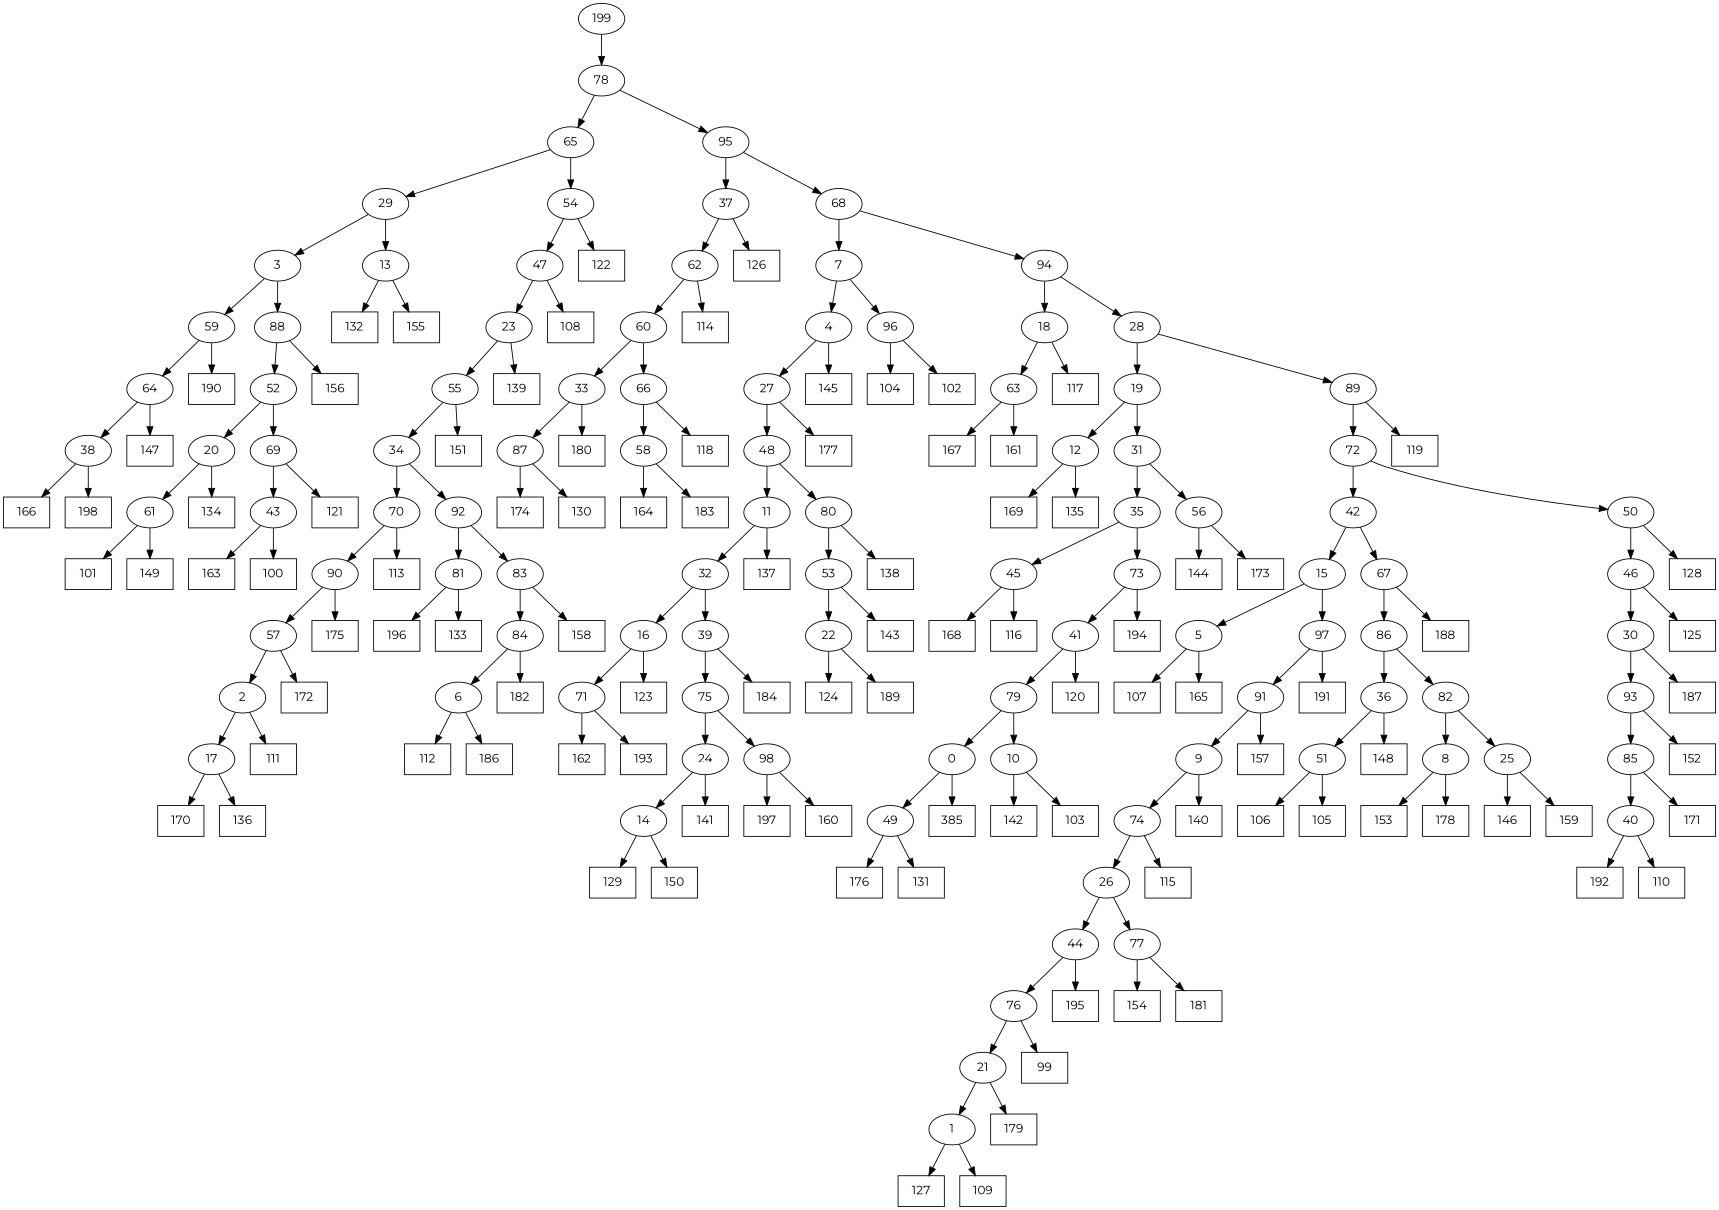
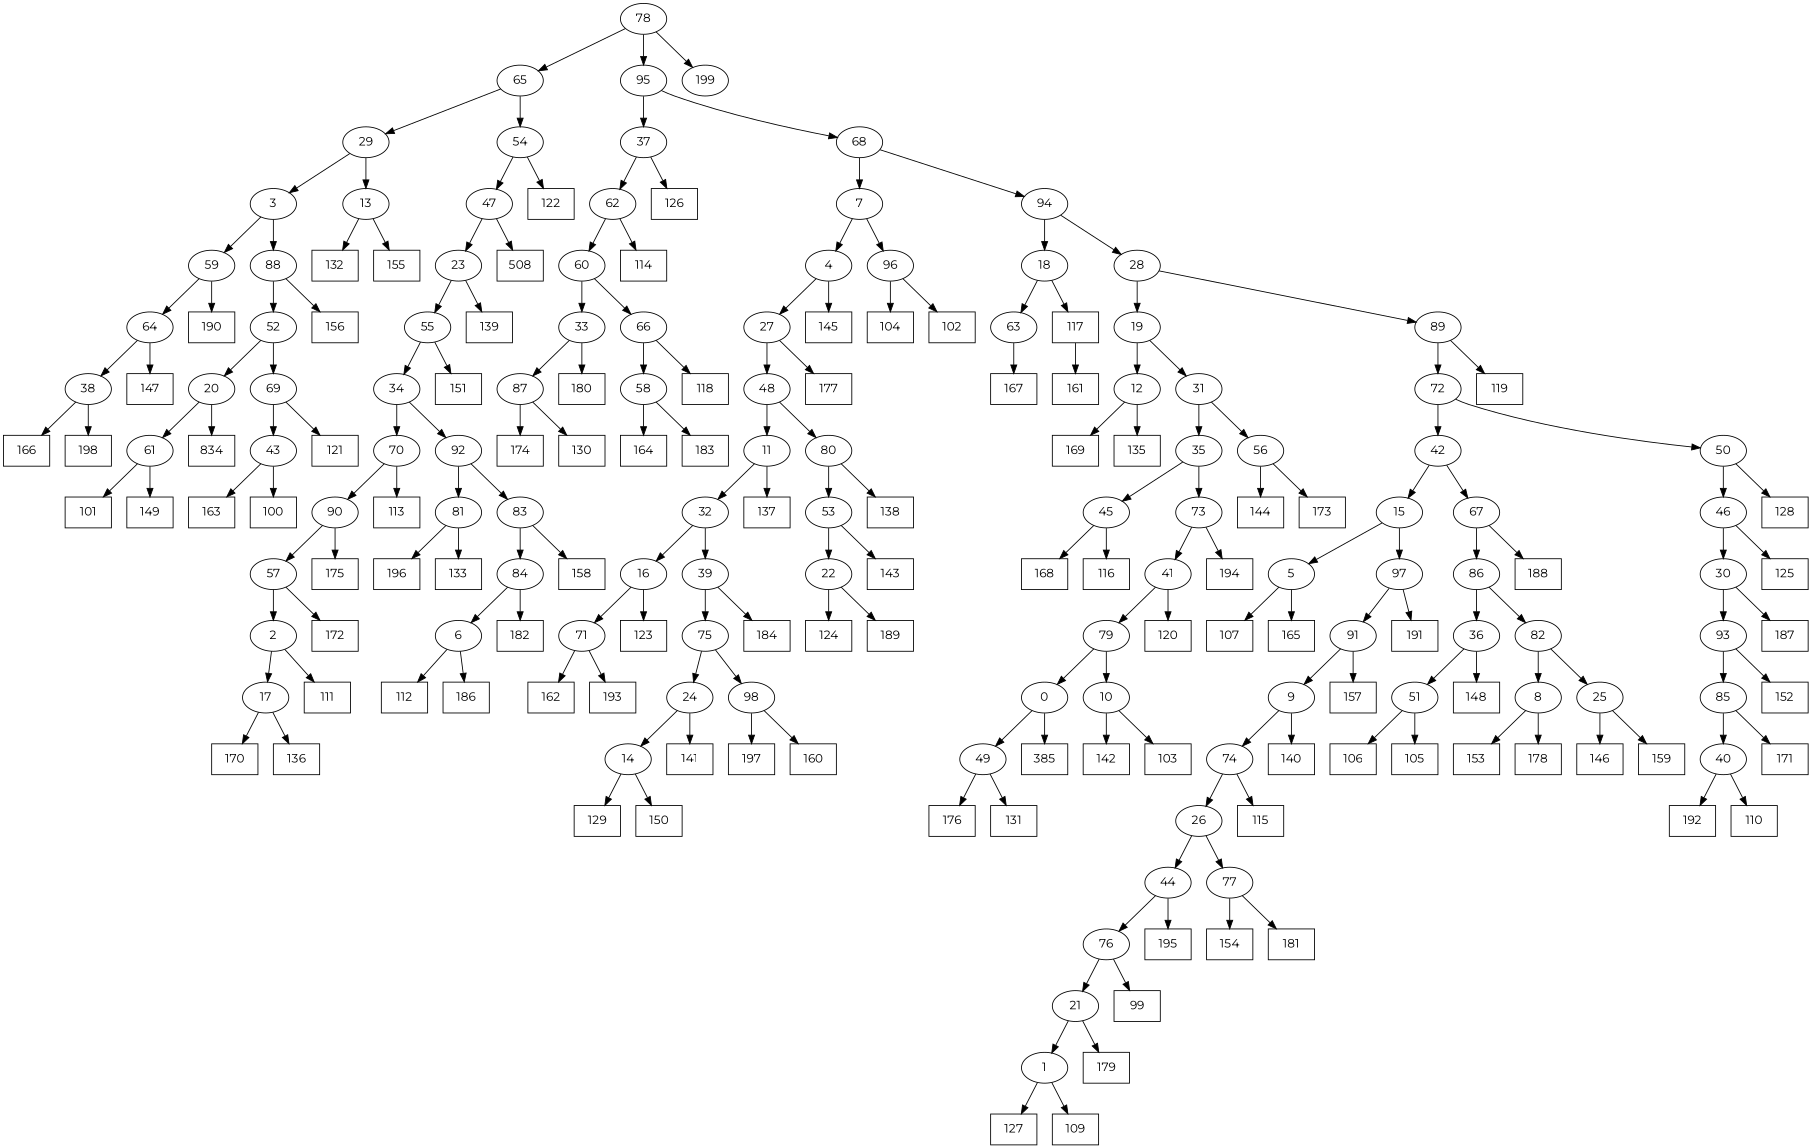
(602, 46) -> (671, 47)
(571, 327) -> (520, 266)
(1014, 416) -> (1075, 354)
(212, 512) -> (212, 451)
